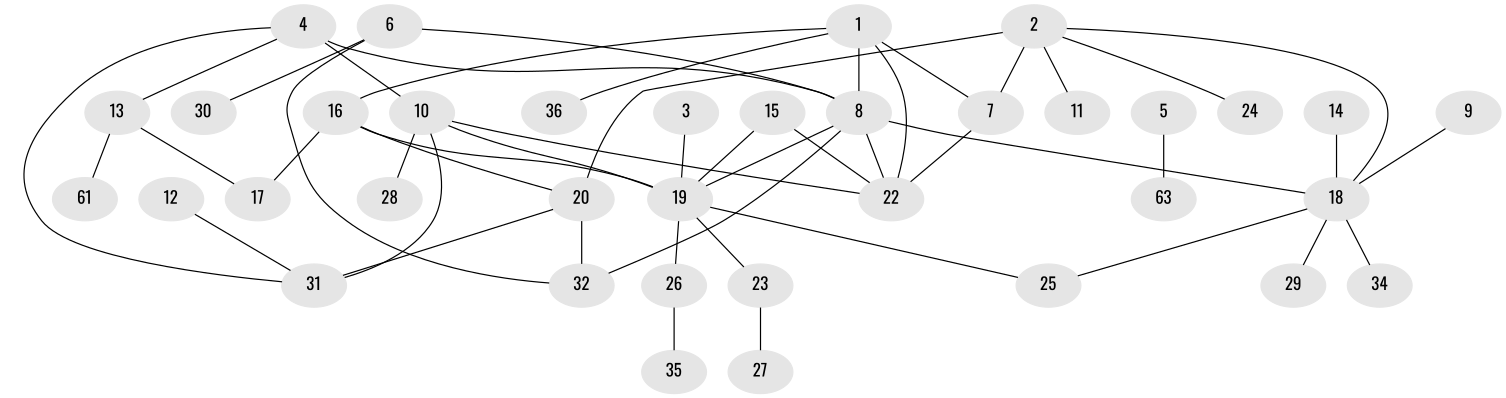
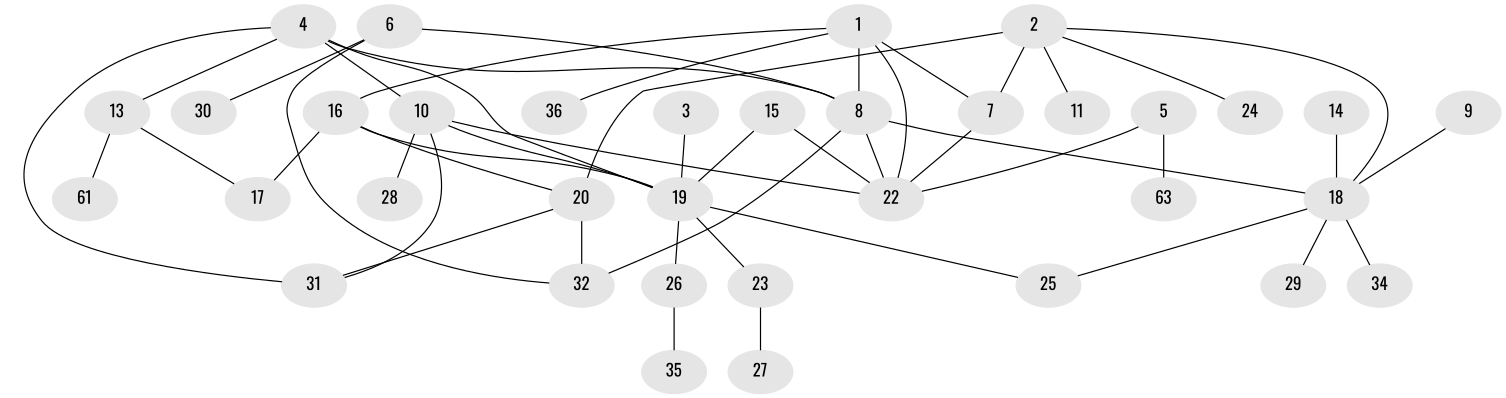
(770, 156) -> (490, 115)
none -> (1031, 163)
(171, 199) -> none
